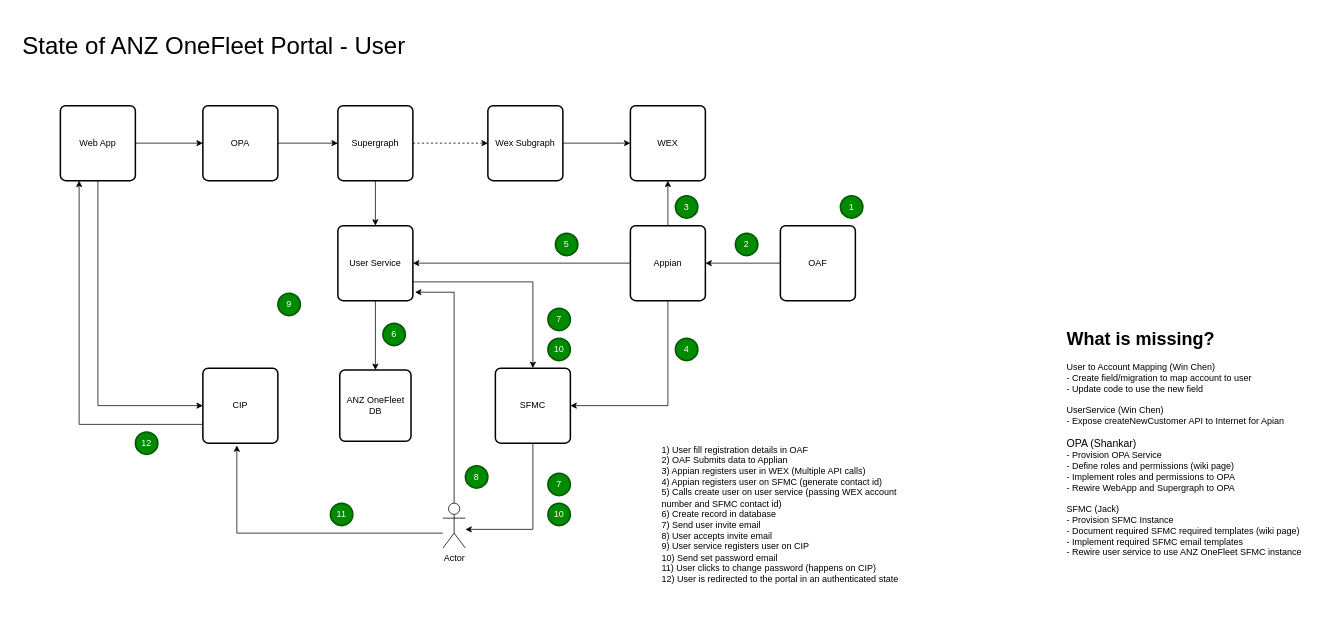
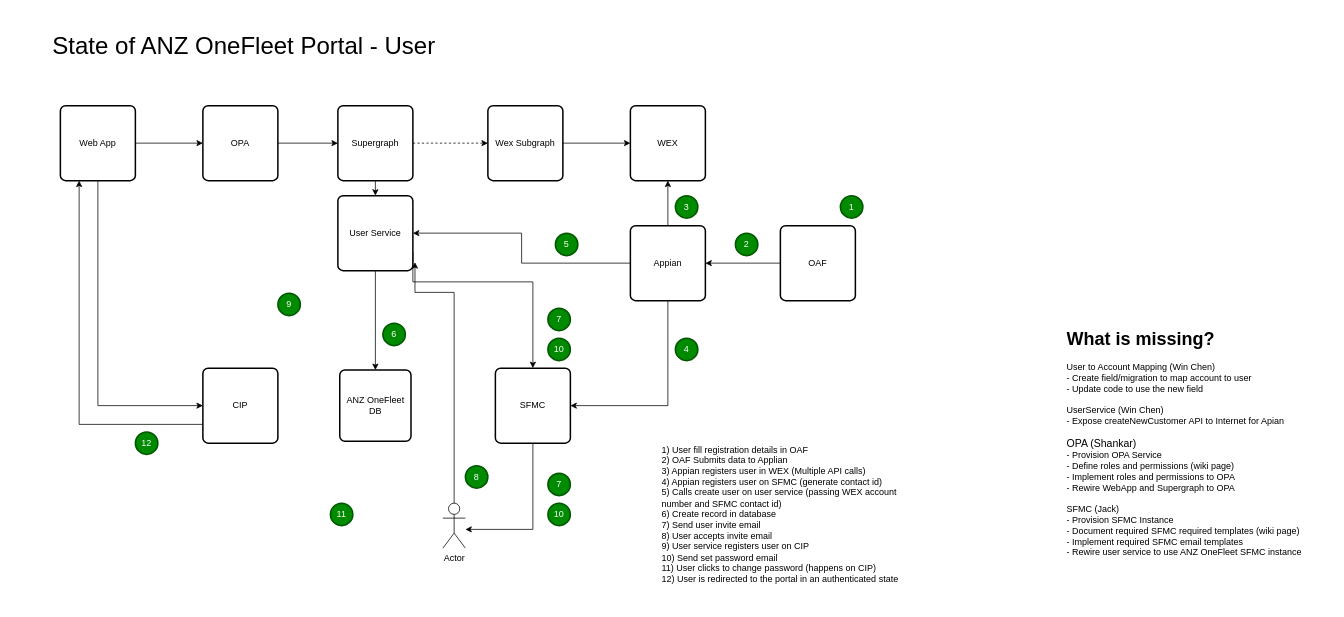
(214, 45) -> (244, 45)
(375, 263) -> (375, 233)
(237, 532) -> none
